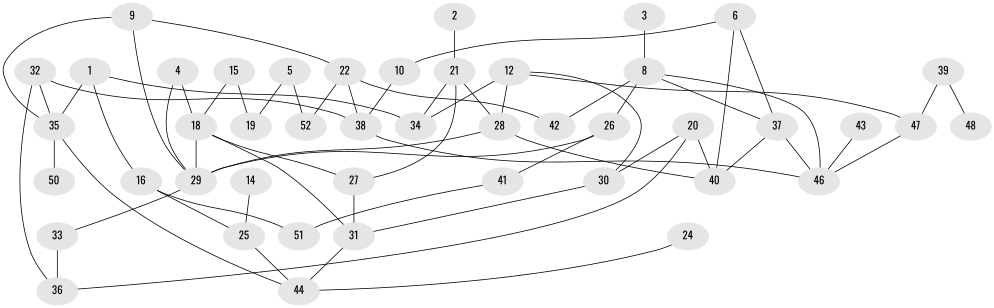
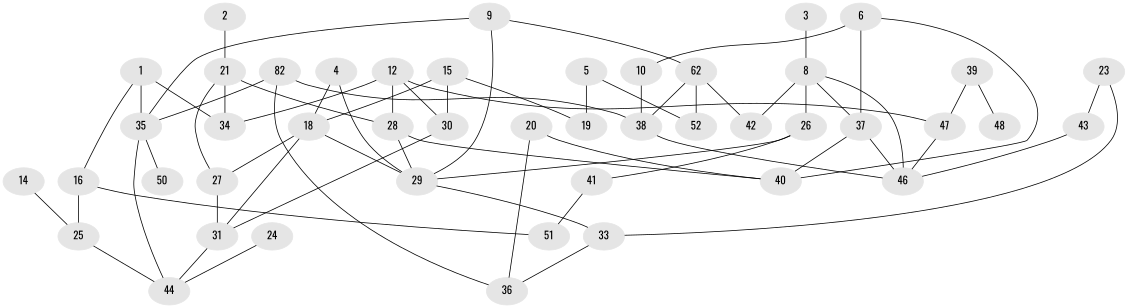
(35, 72) -> (280, 72)
(345, 72) -> (696, 72)
none -> (1104, 72)
(649, 154) -> (448, 104)
